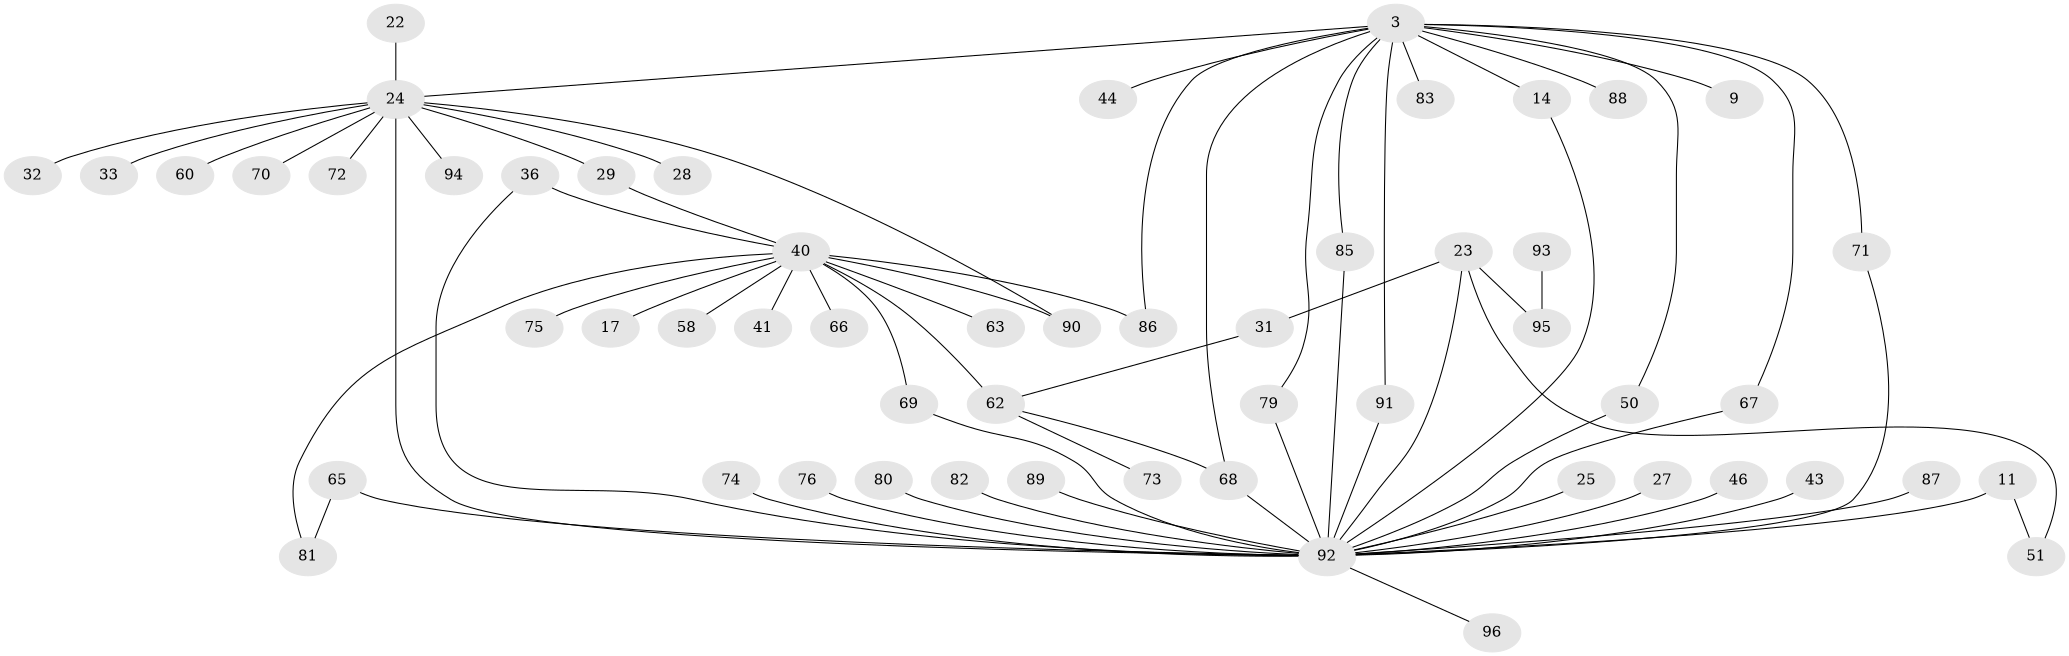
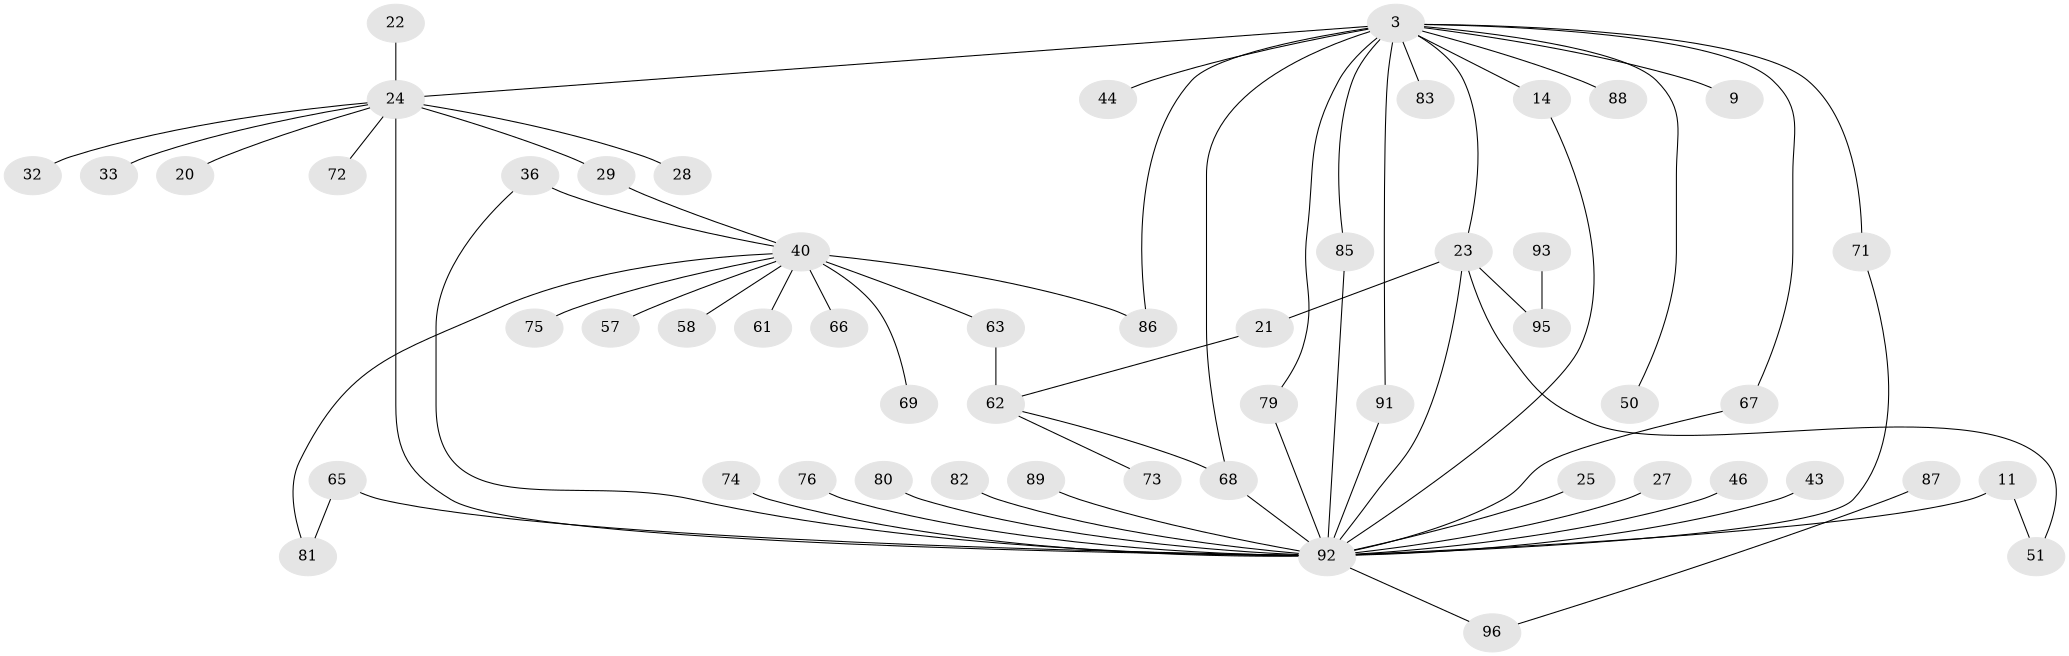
none -> (1476, 124)
(185, 176) -> (185, 176)
(261, 176) -> none
(454, 176) -> none
(910, 316) -> (996, 366)
(611, 328) -> (611, 328)
(763, 328) -> (763, 328)
(1072, 328) -> none
(1265, 328) -> (1265, 328)
(1482, 486) -> none
(1109, 496) -> none
(1689, 528) -> (1714, 561)
